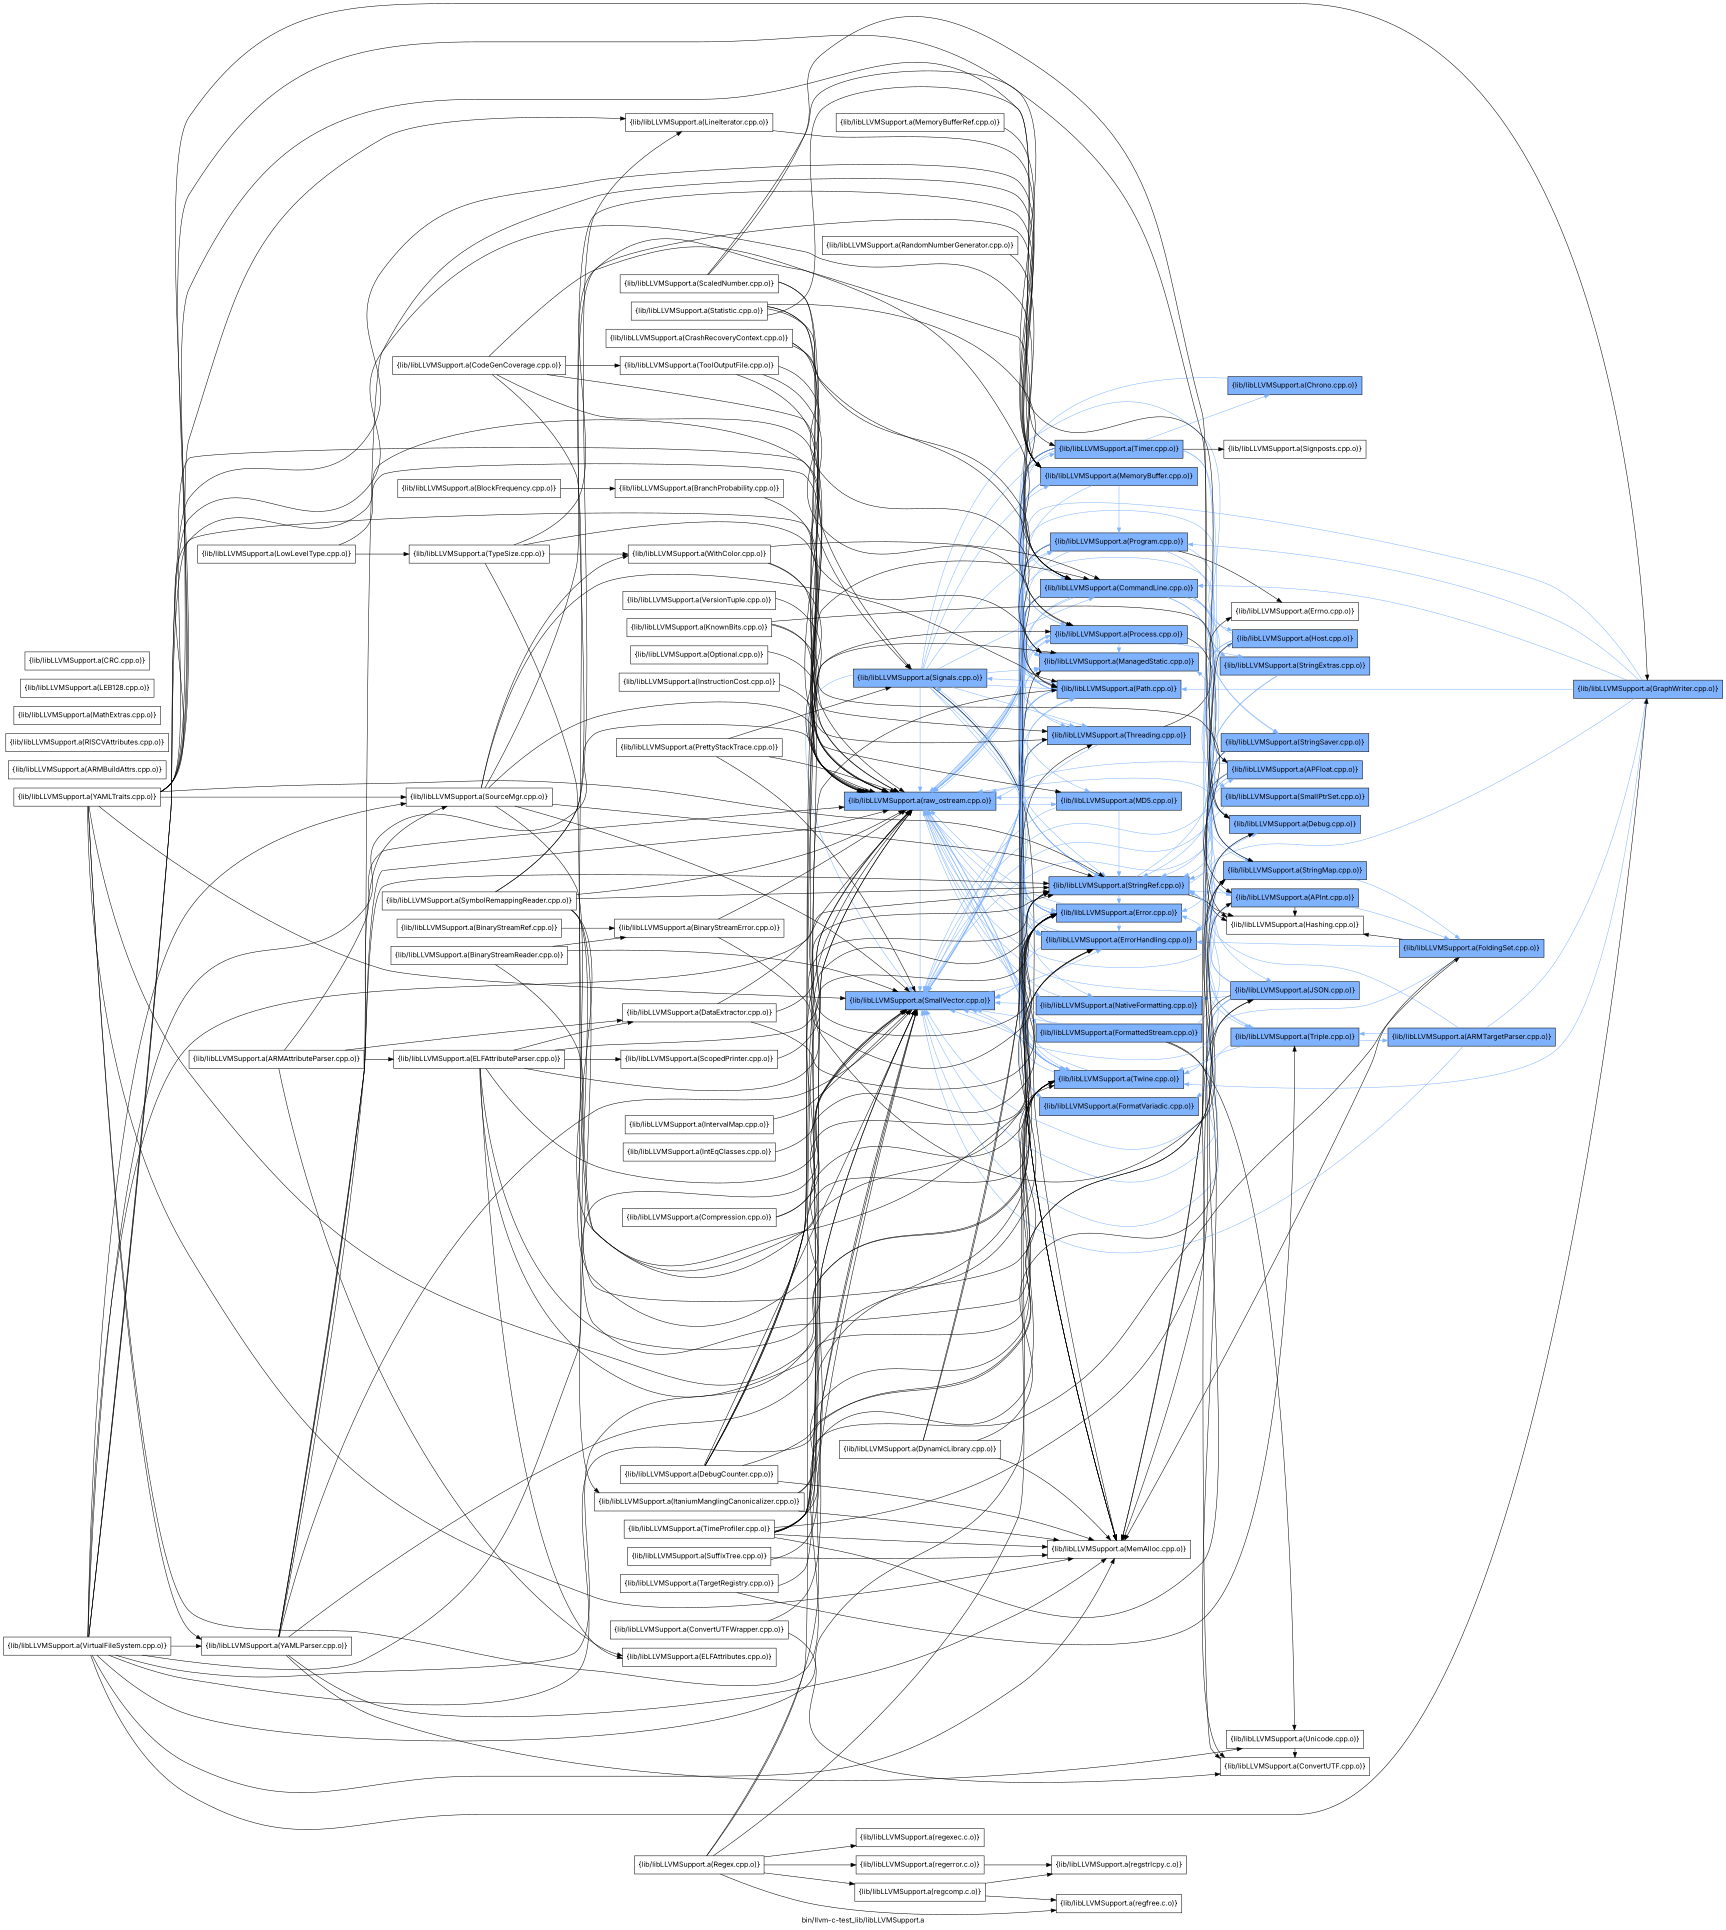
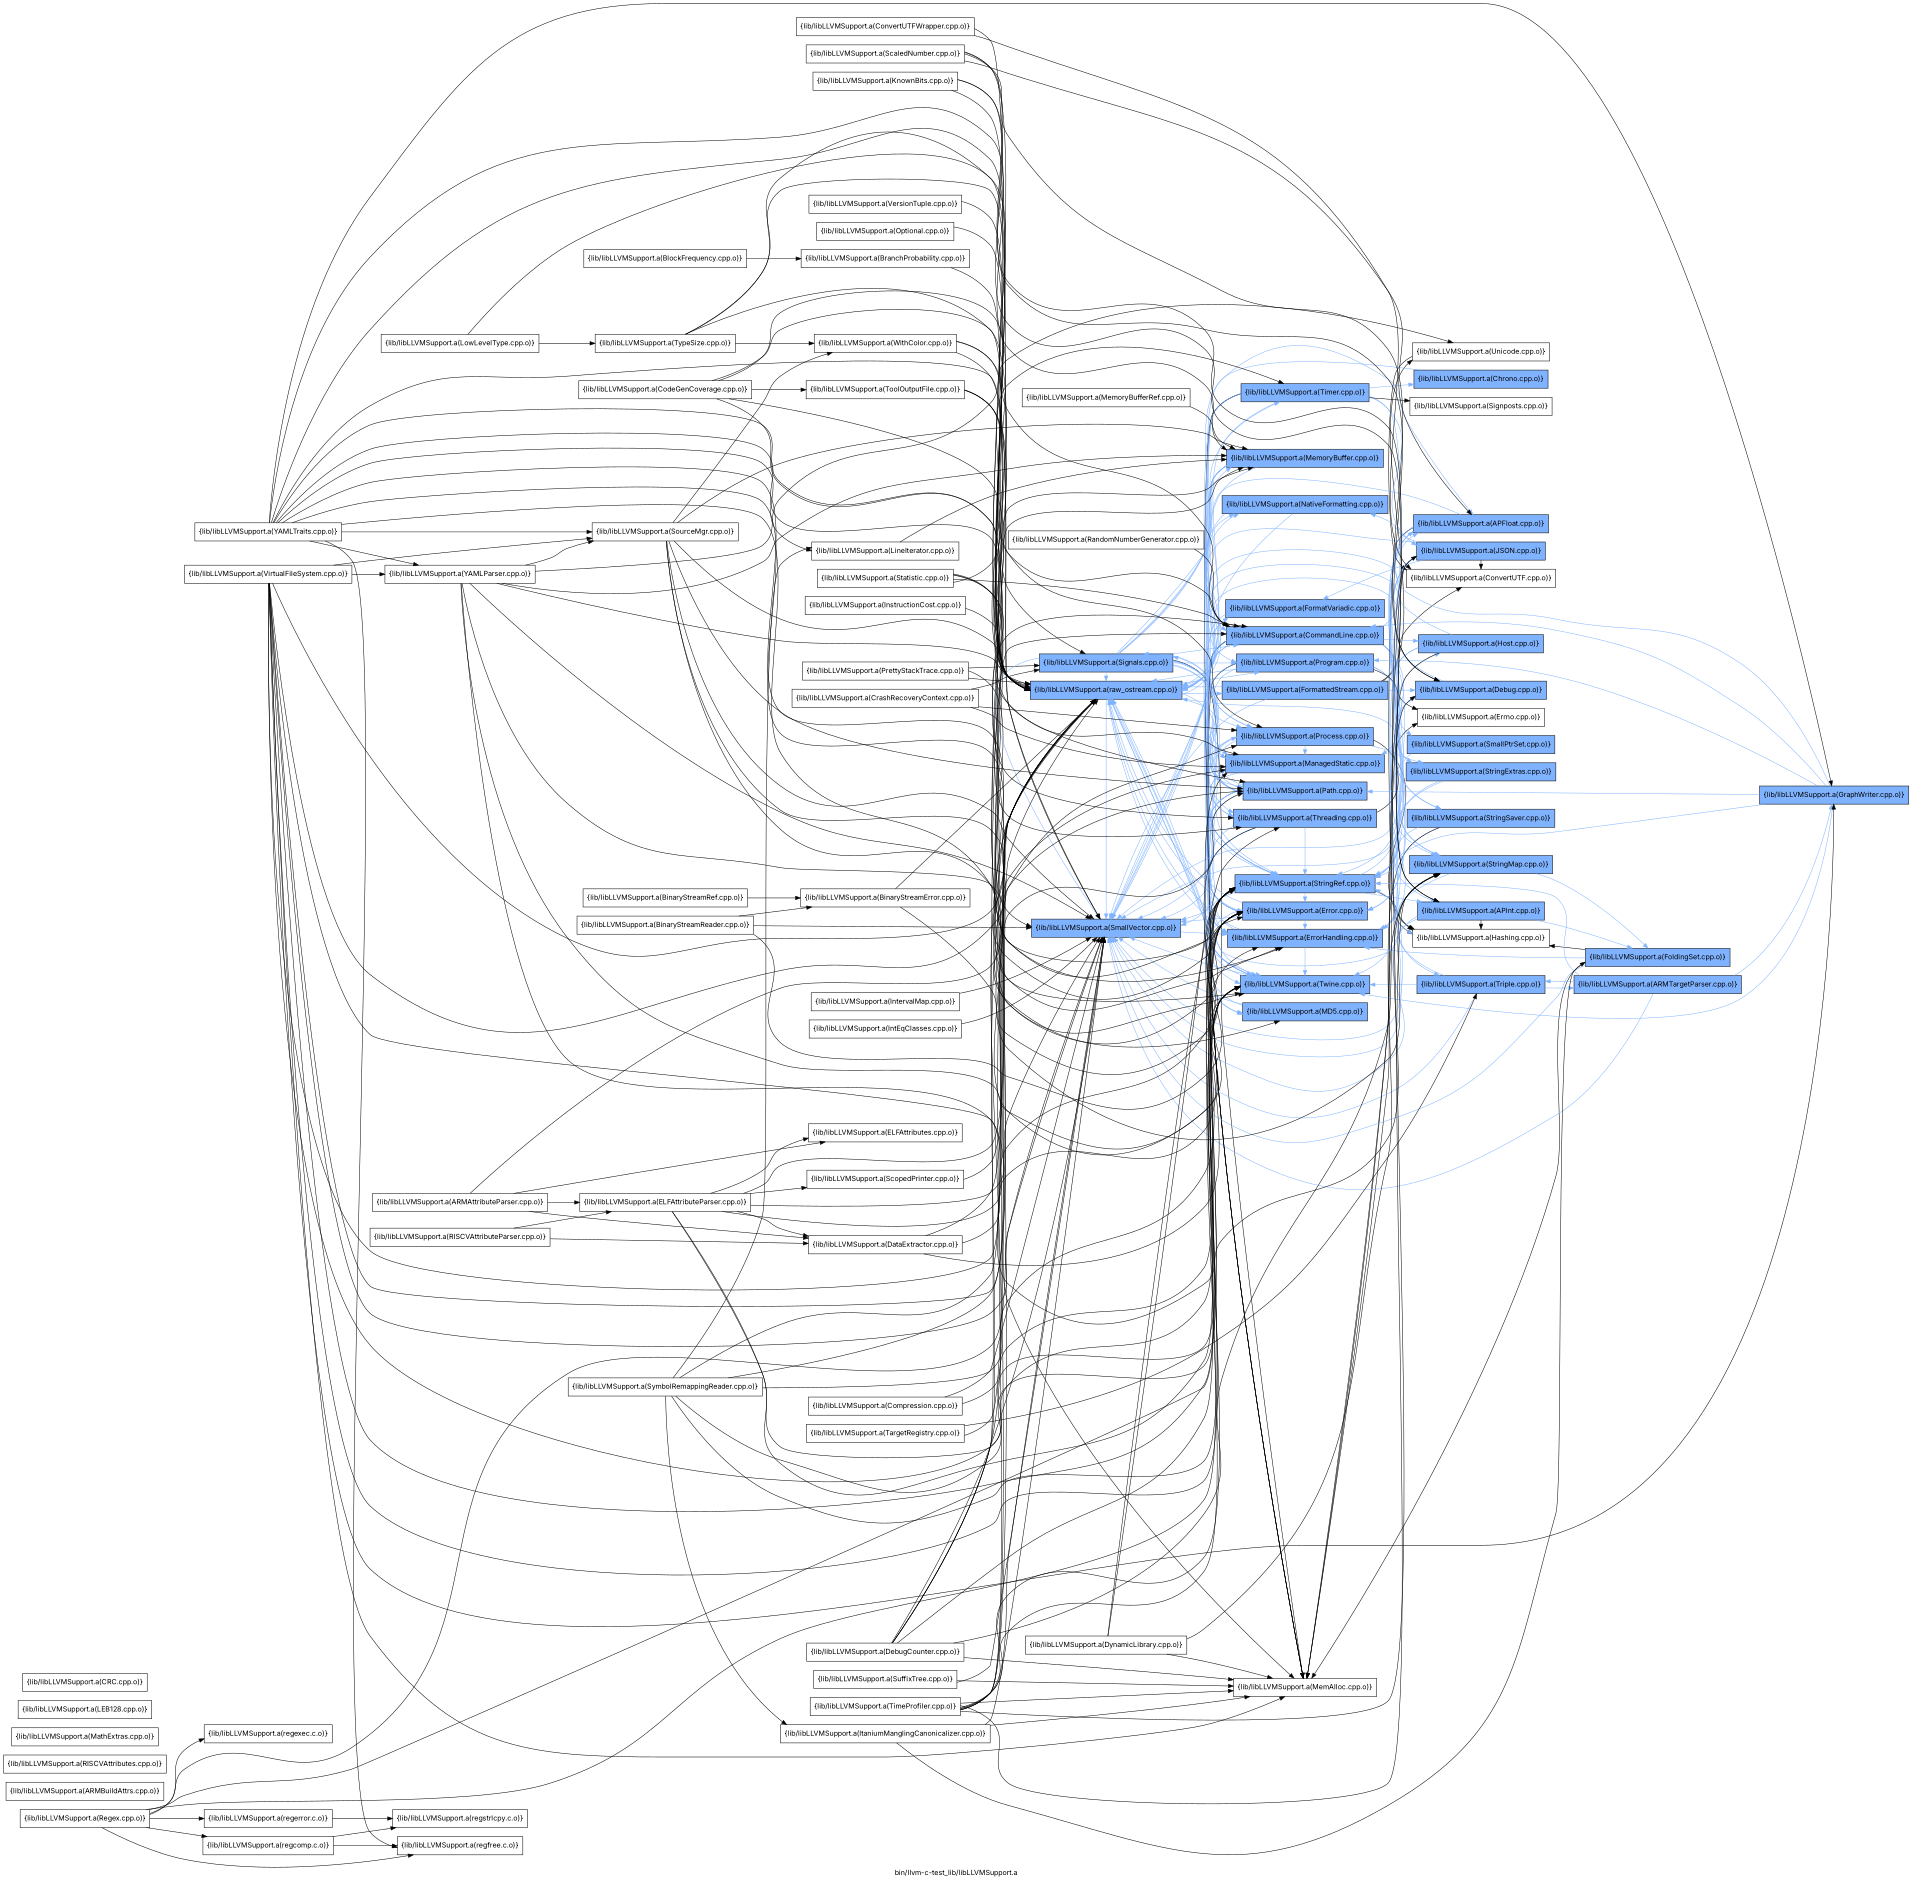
(1204, 837) -> (1391, 787)
(1119, 841) -> (1205, 756)
none -> (460, 1237)
(359, 1475) -> (359, 1193)
